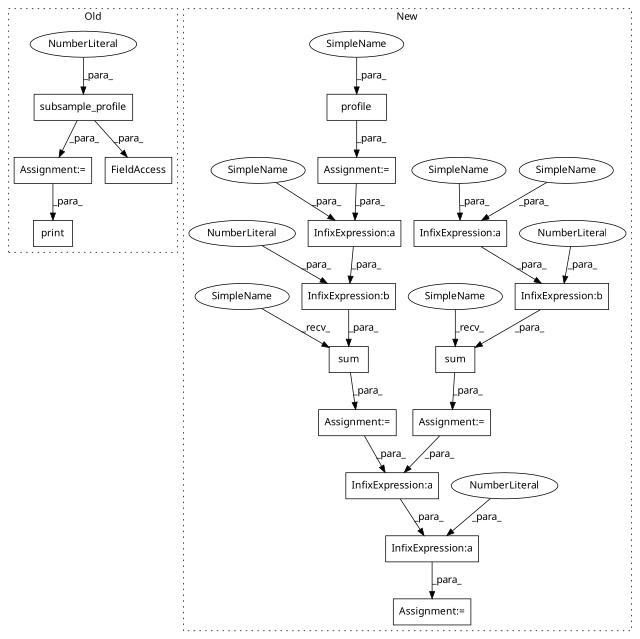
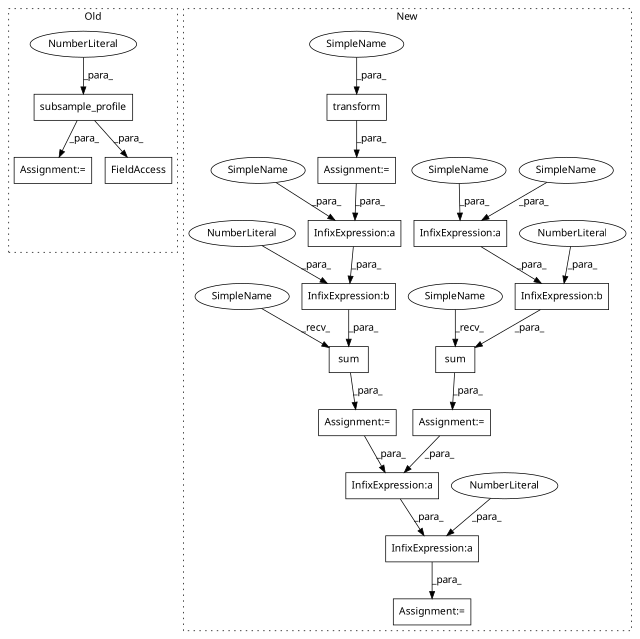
(357, 107) -> (357, 107)
(53, 233) -> none
